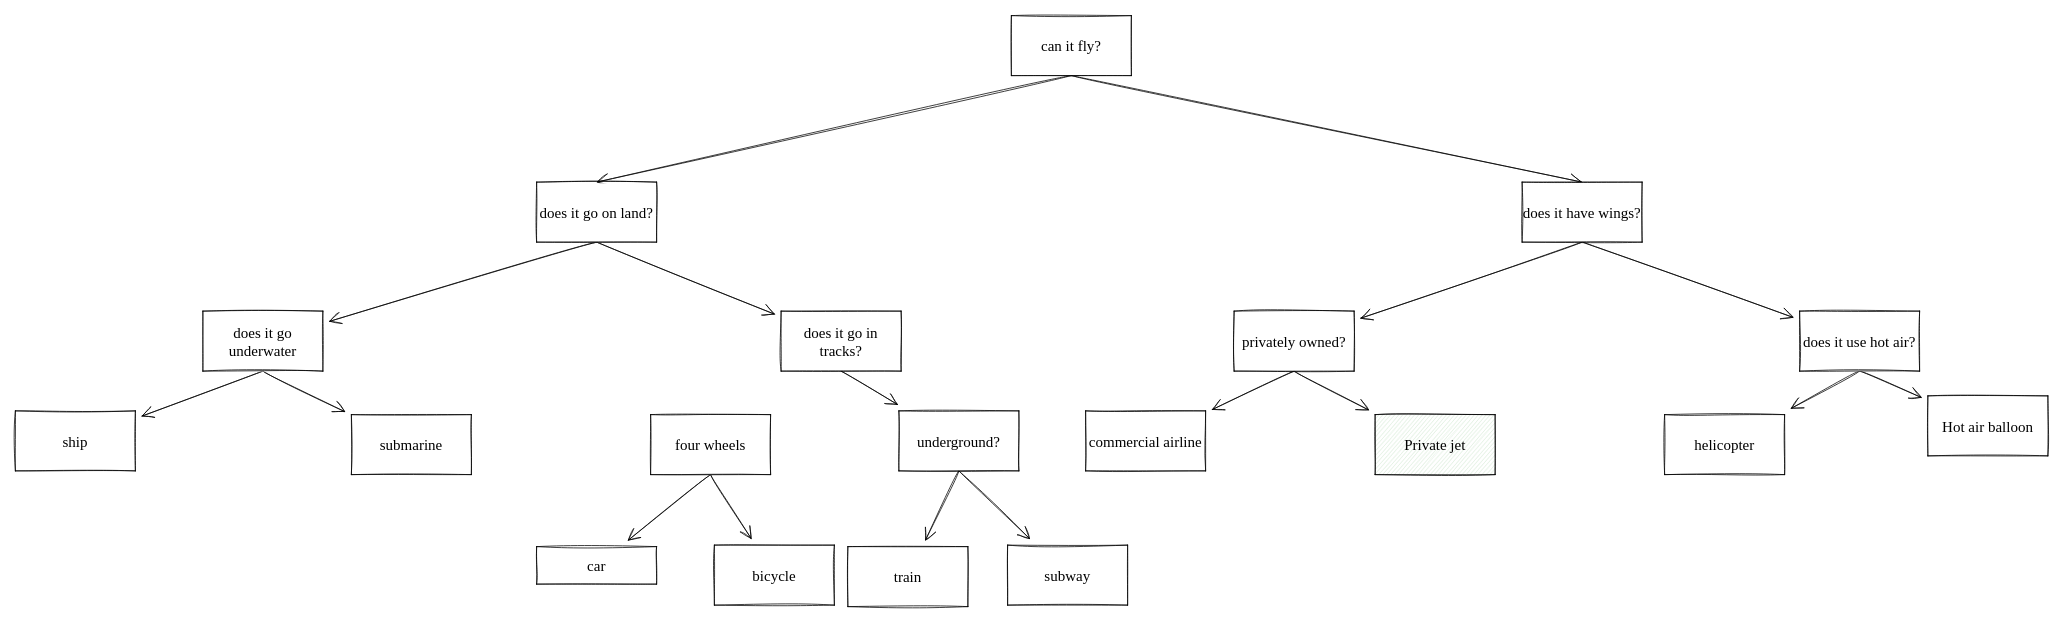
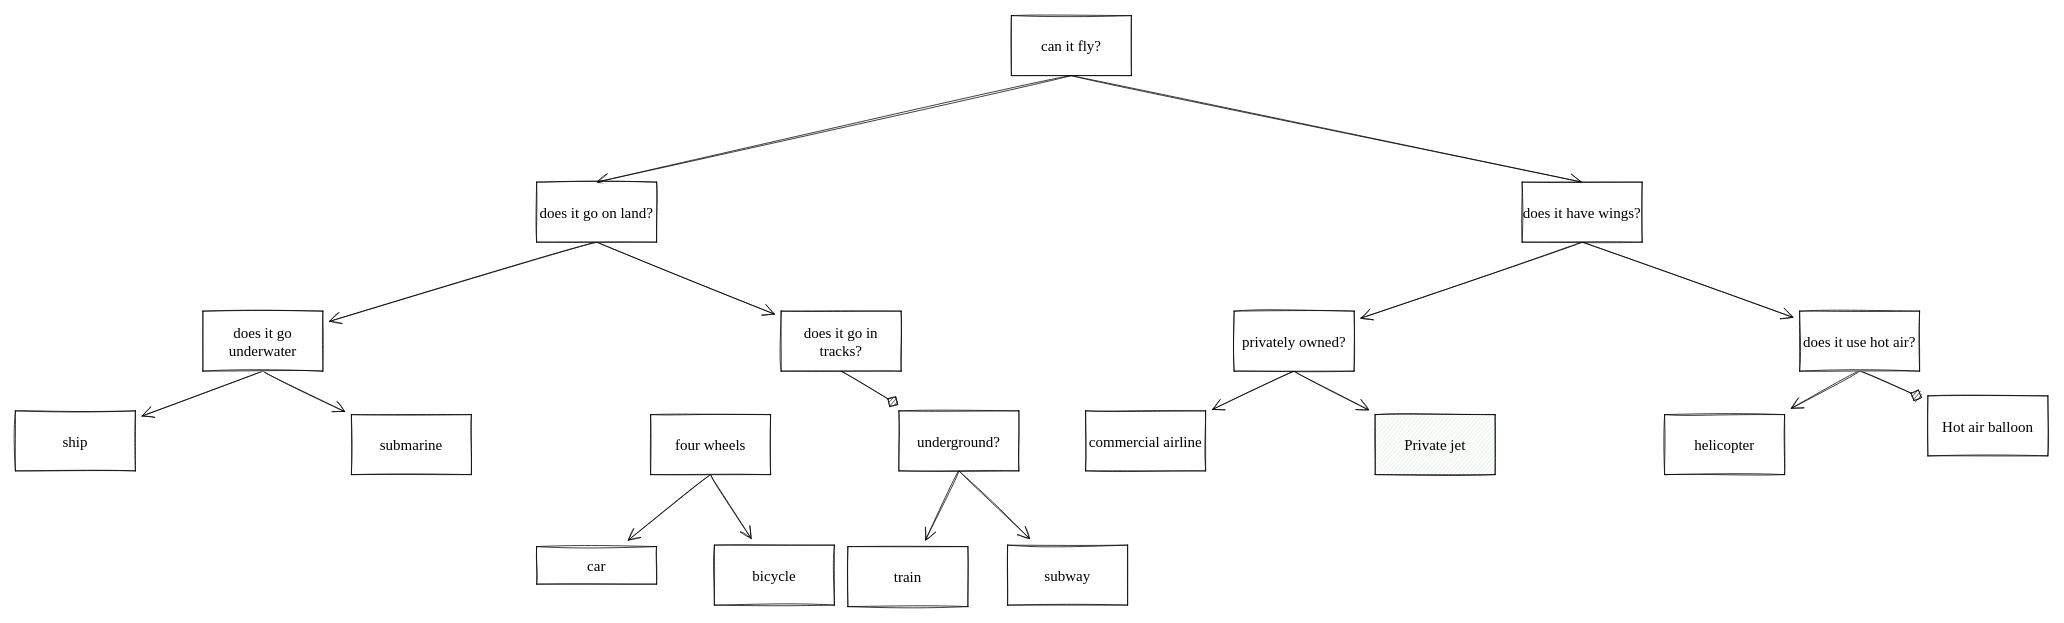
(1914, 394) -> (1909, 392)
(891, 400) -> (886, 398)
